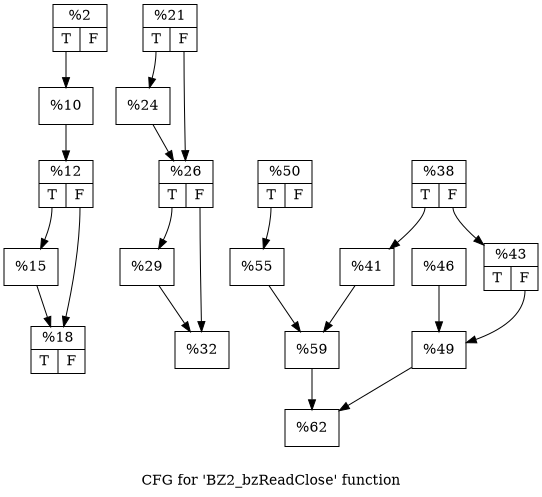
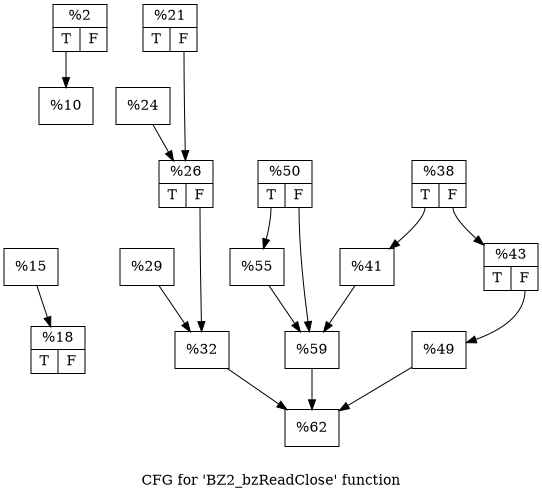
(155, 65) -> none
(66, 184) -> none
(169, 224) -> none
none -> (302, 265)
(439, 267) -> none
none -> (253, 386)
